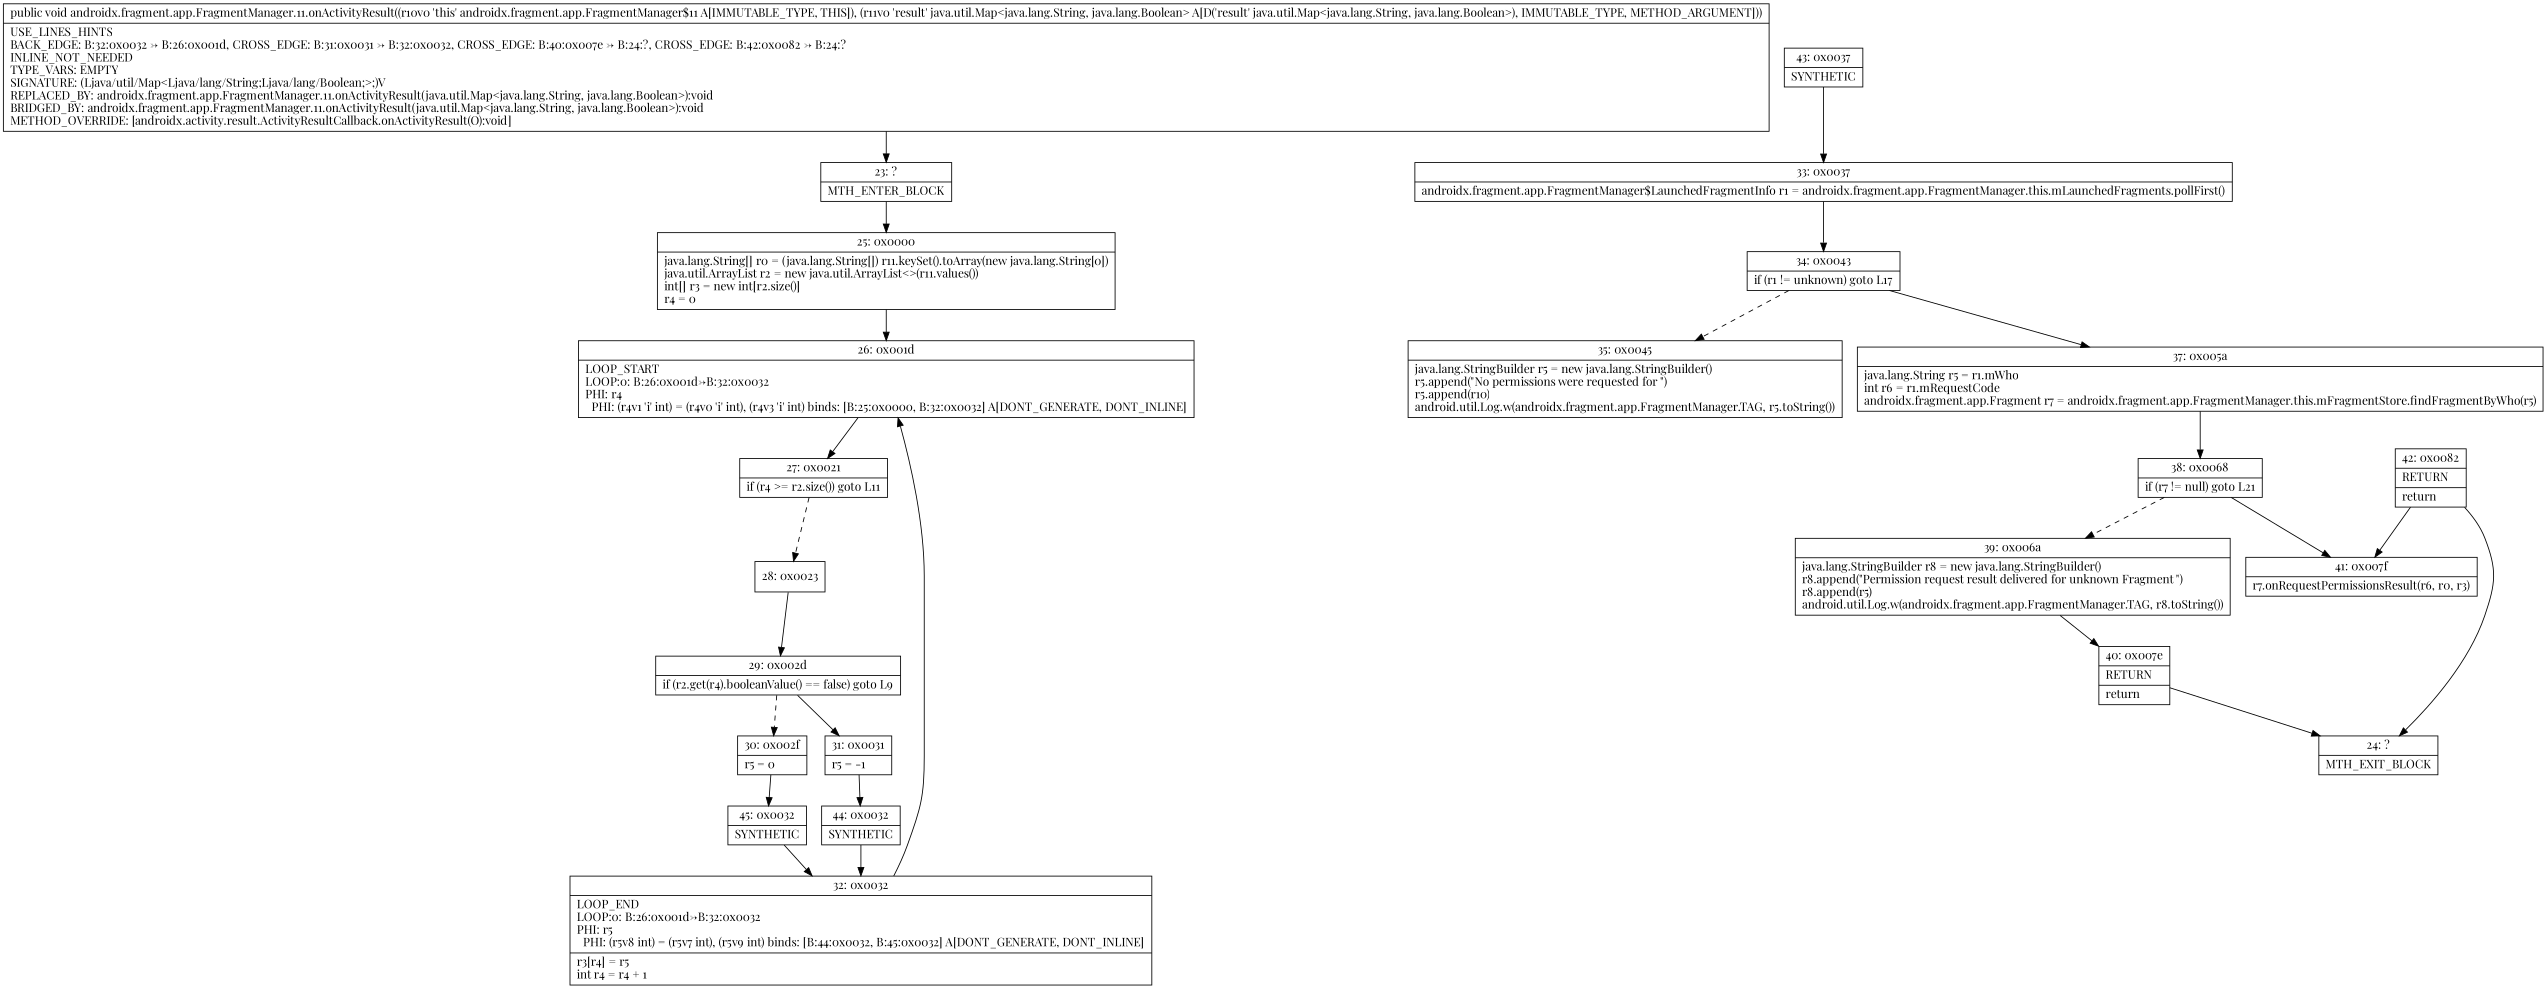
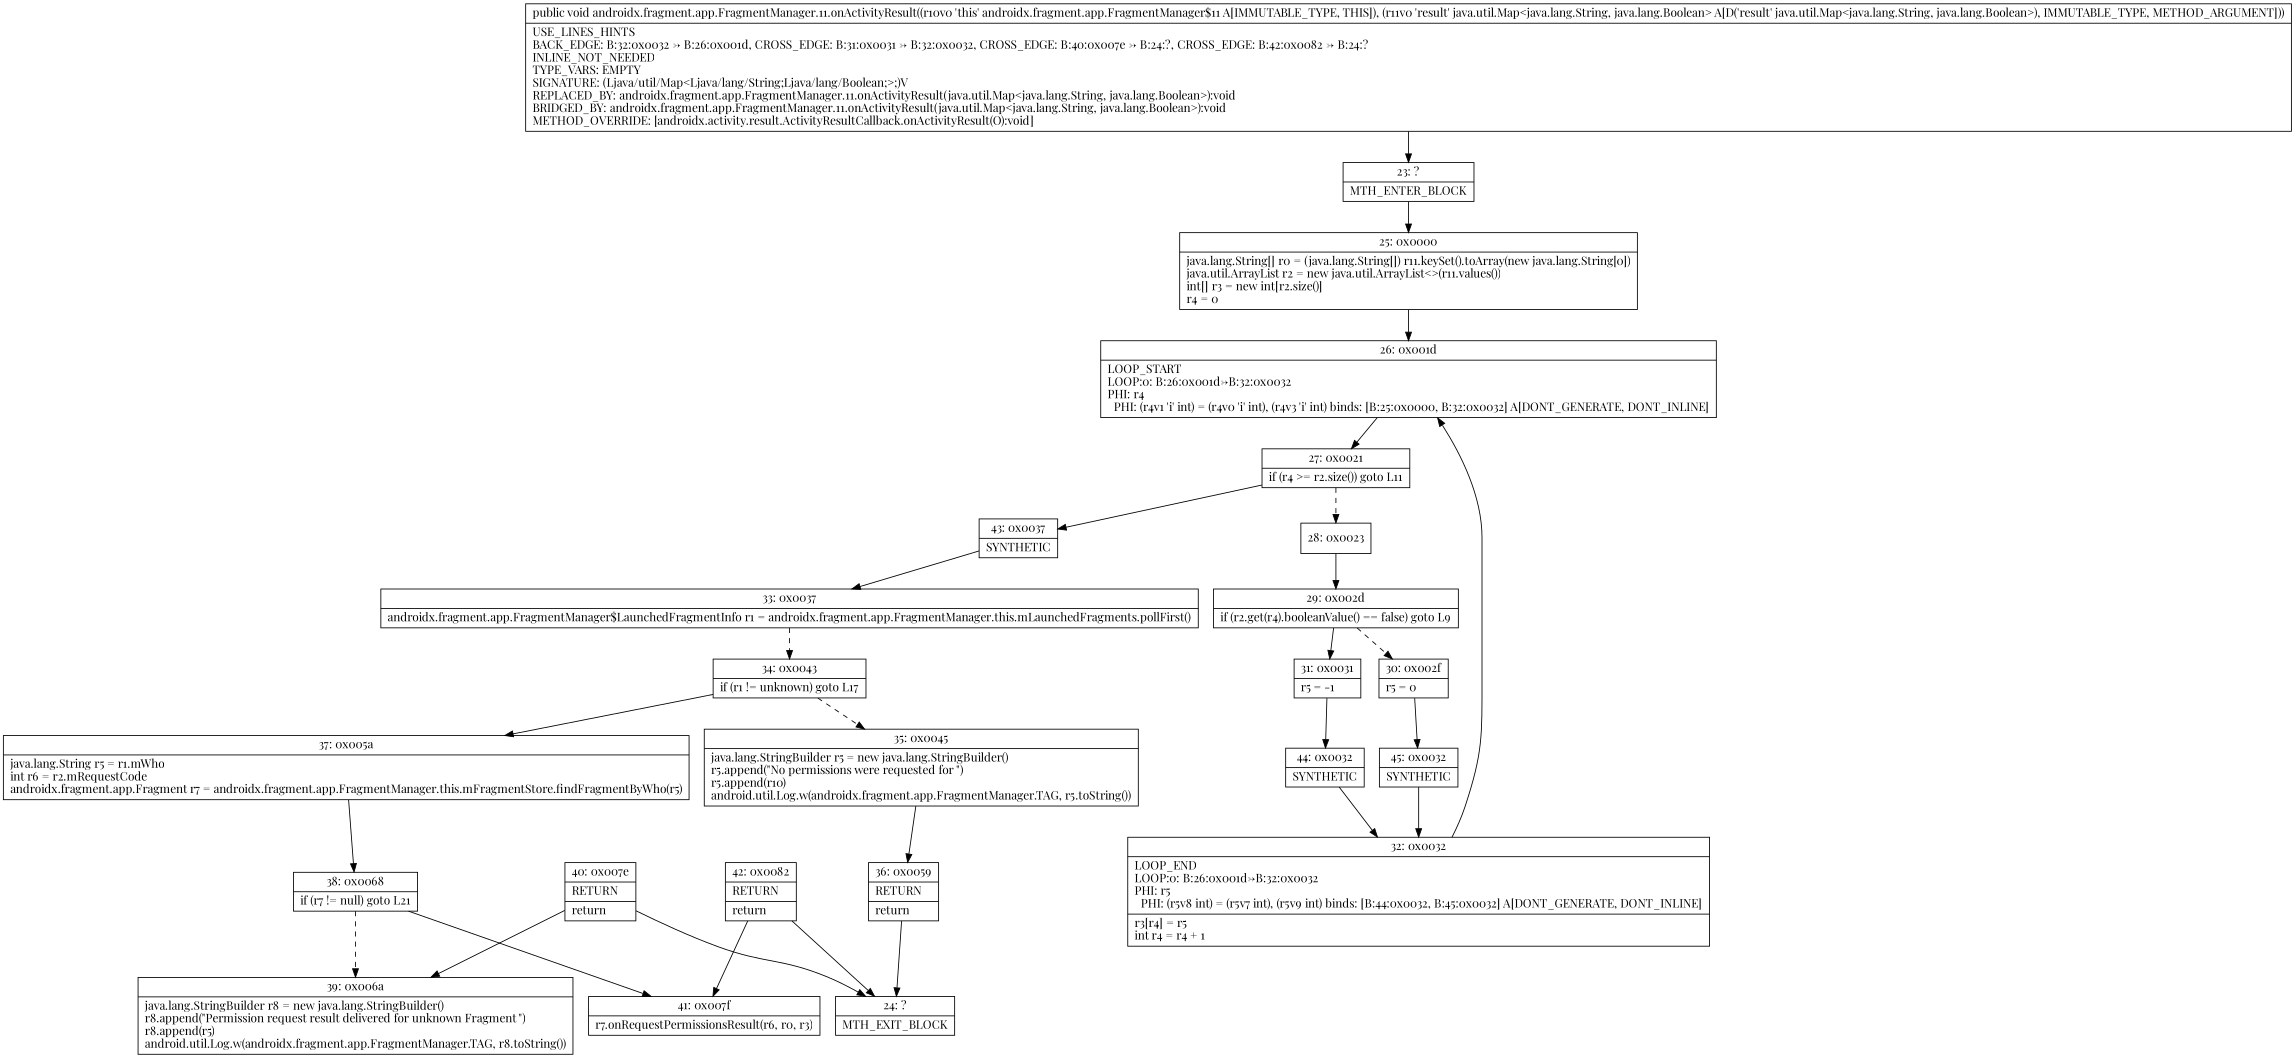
(1824, 222) -> (790, 639)
(1932, 388) -> (79, 777)
none -> (1164, 506)
(2076, 628) -> (508, 939)
none -> (904, 892)
